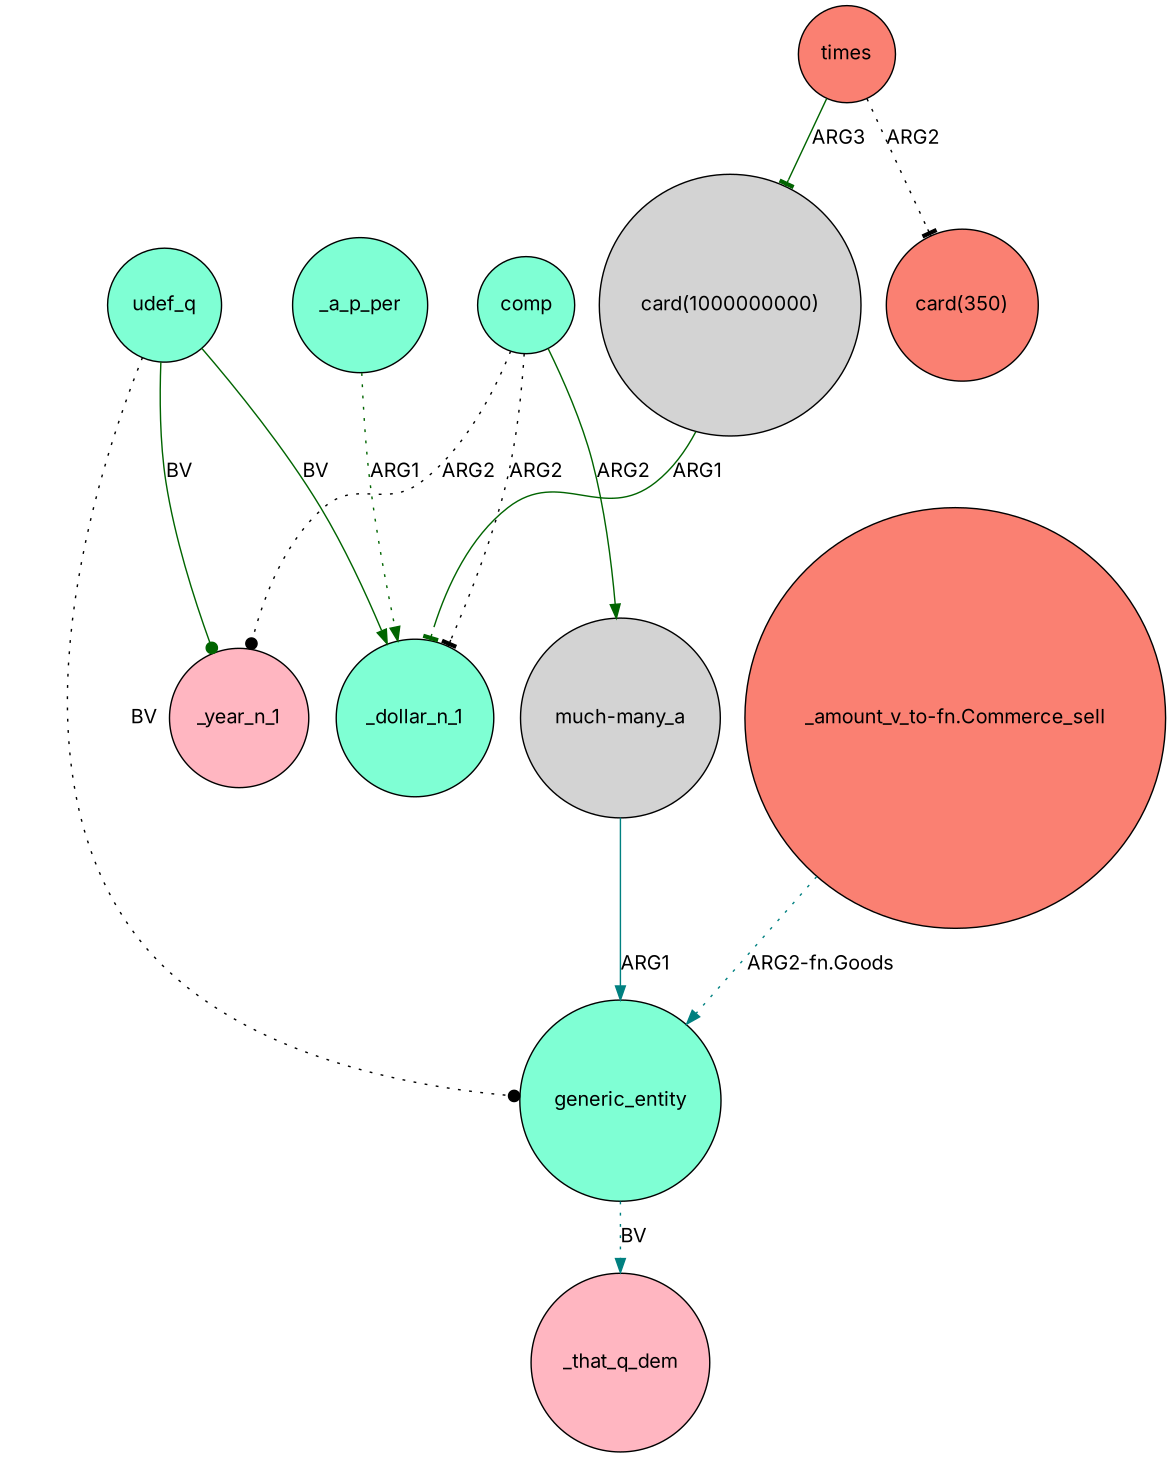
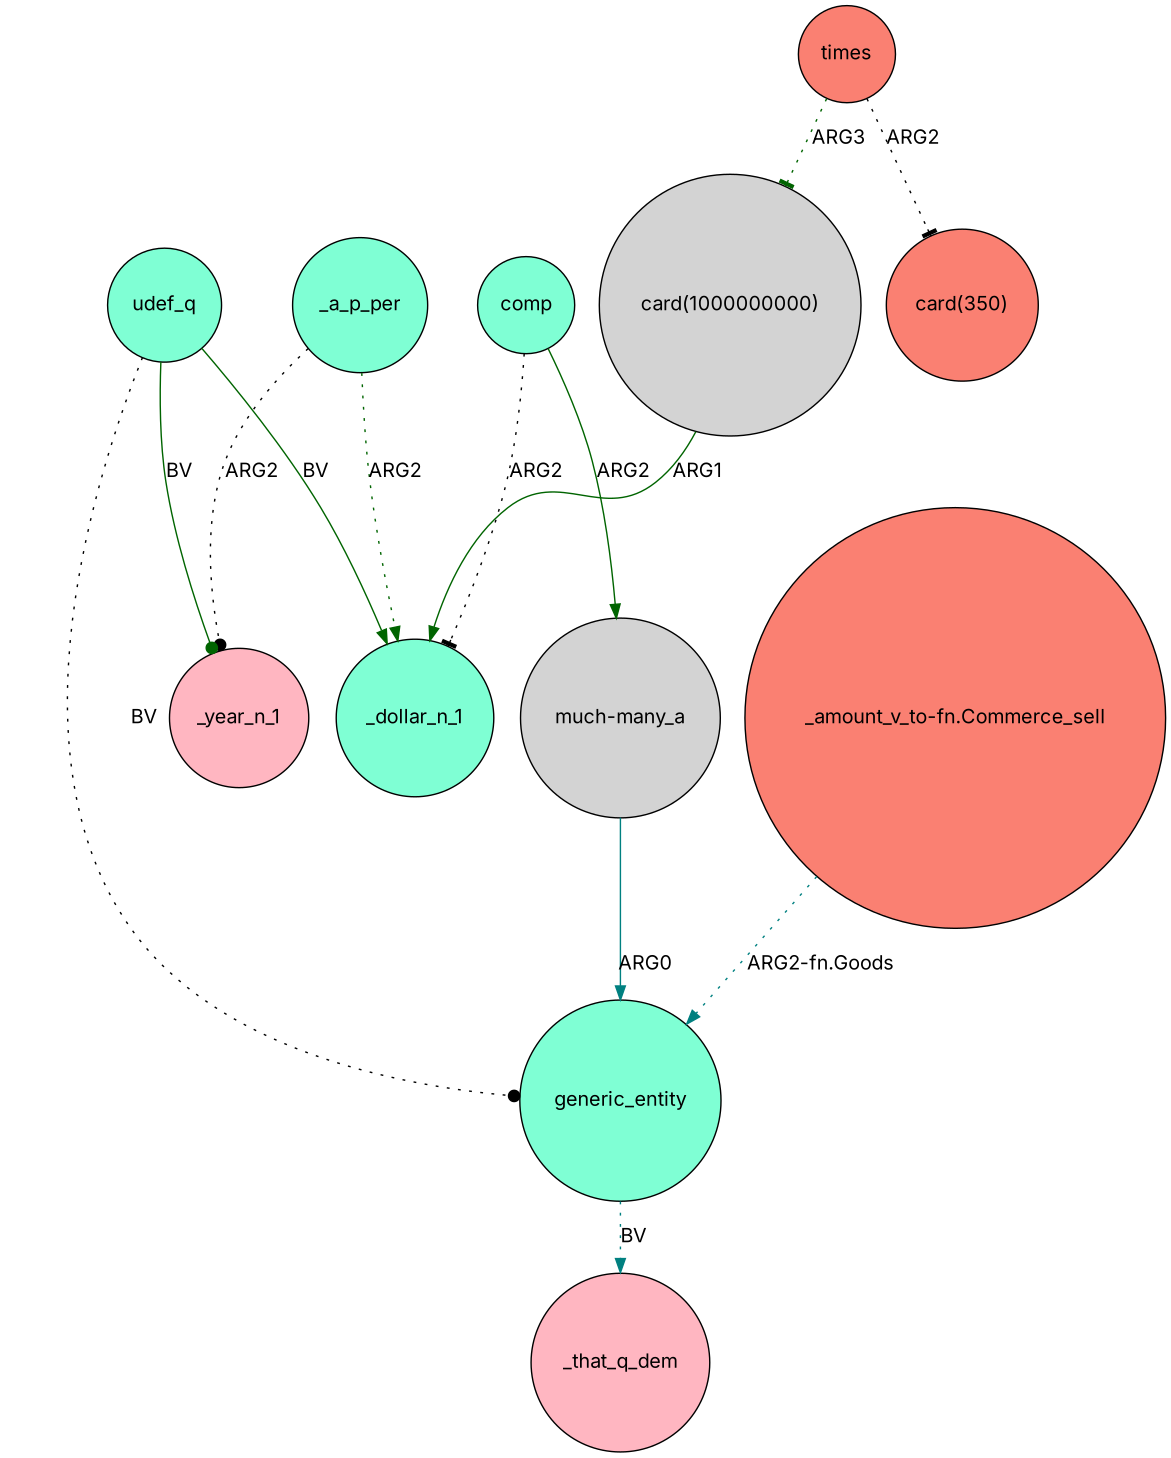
(808, 139) -> (808, 139)
(395, 472) -> (395, 472)
(543, 493) -> (543, 493)
(387, 494) -> (219, 480)
(646, 964) -> (646, 964)
